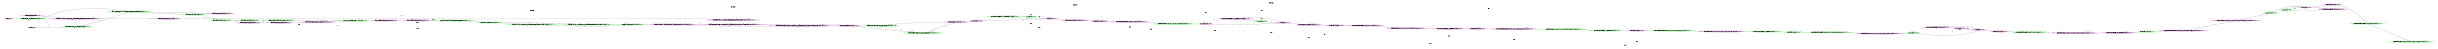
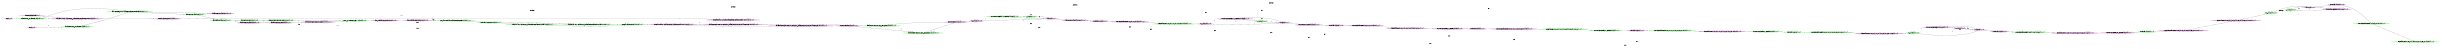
(2279, 11) -> (2281, 11)
